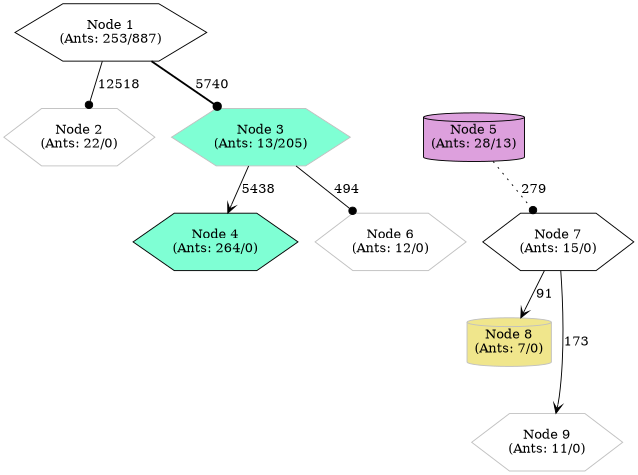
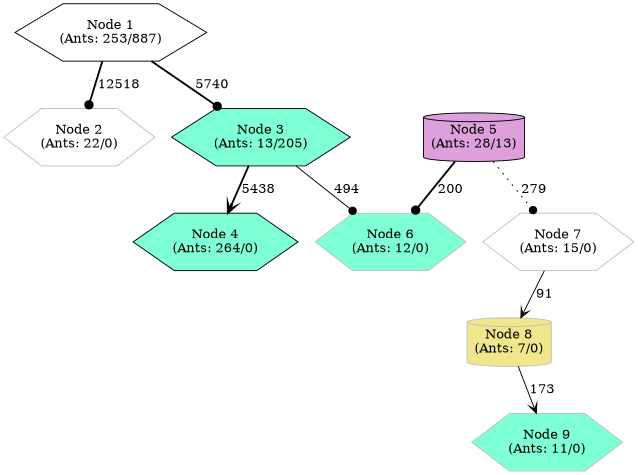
(96, 81) -> (96, 81)
(261, 137) -> (261, 137)
none -> (437, 184)
(240, 185) -> (240, 185)
(391, 242) -> (391, 242)
(558, 242) -> (558, 242)
(563, 338) -> (526, 386)
(547, 442) -> (547, 442)
